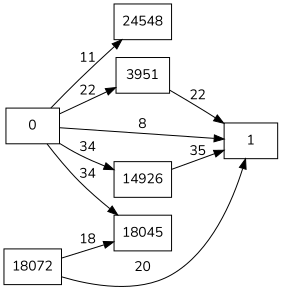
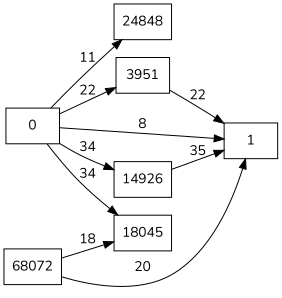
(143, 22) -> (143, 22)
(33, 267) -> (33, 267)
